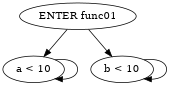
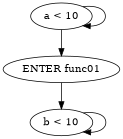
(58, 40) -> (61, 39)
